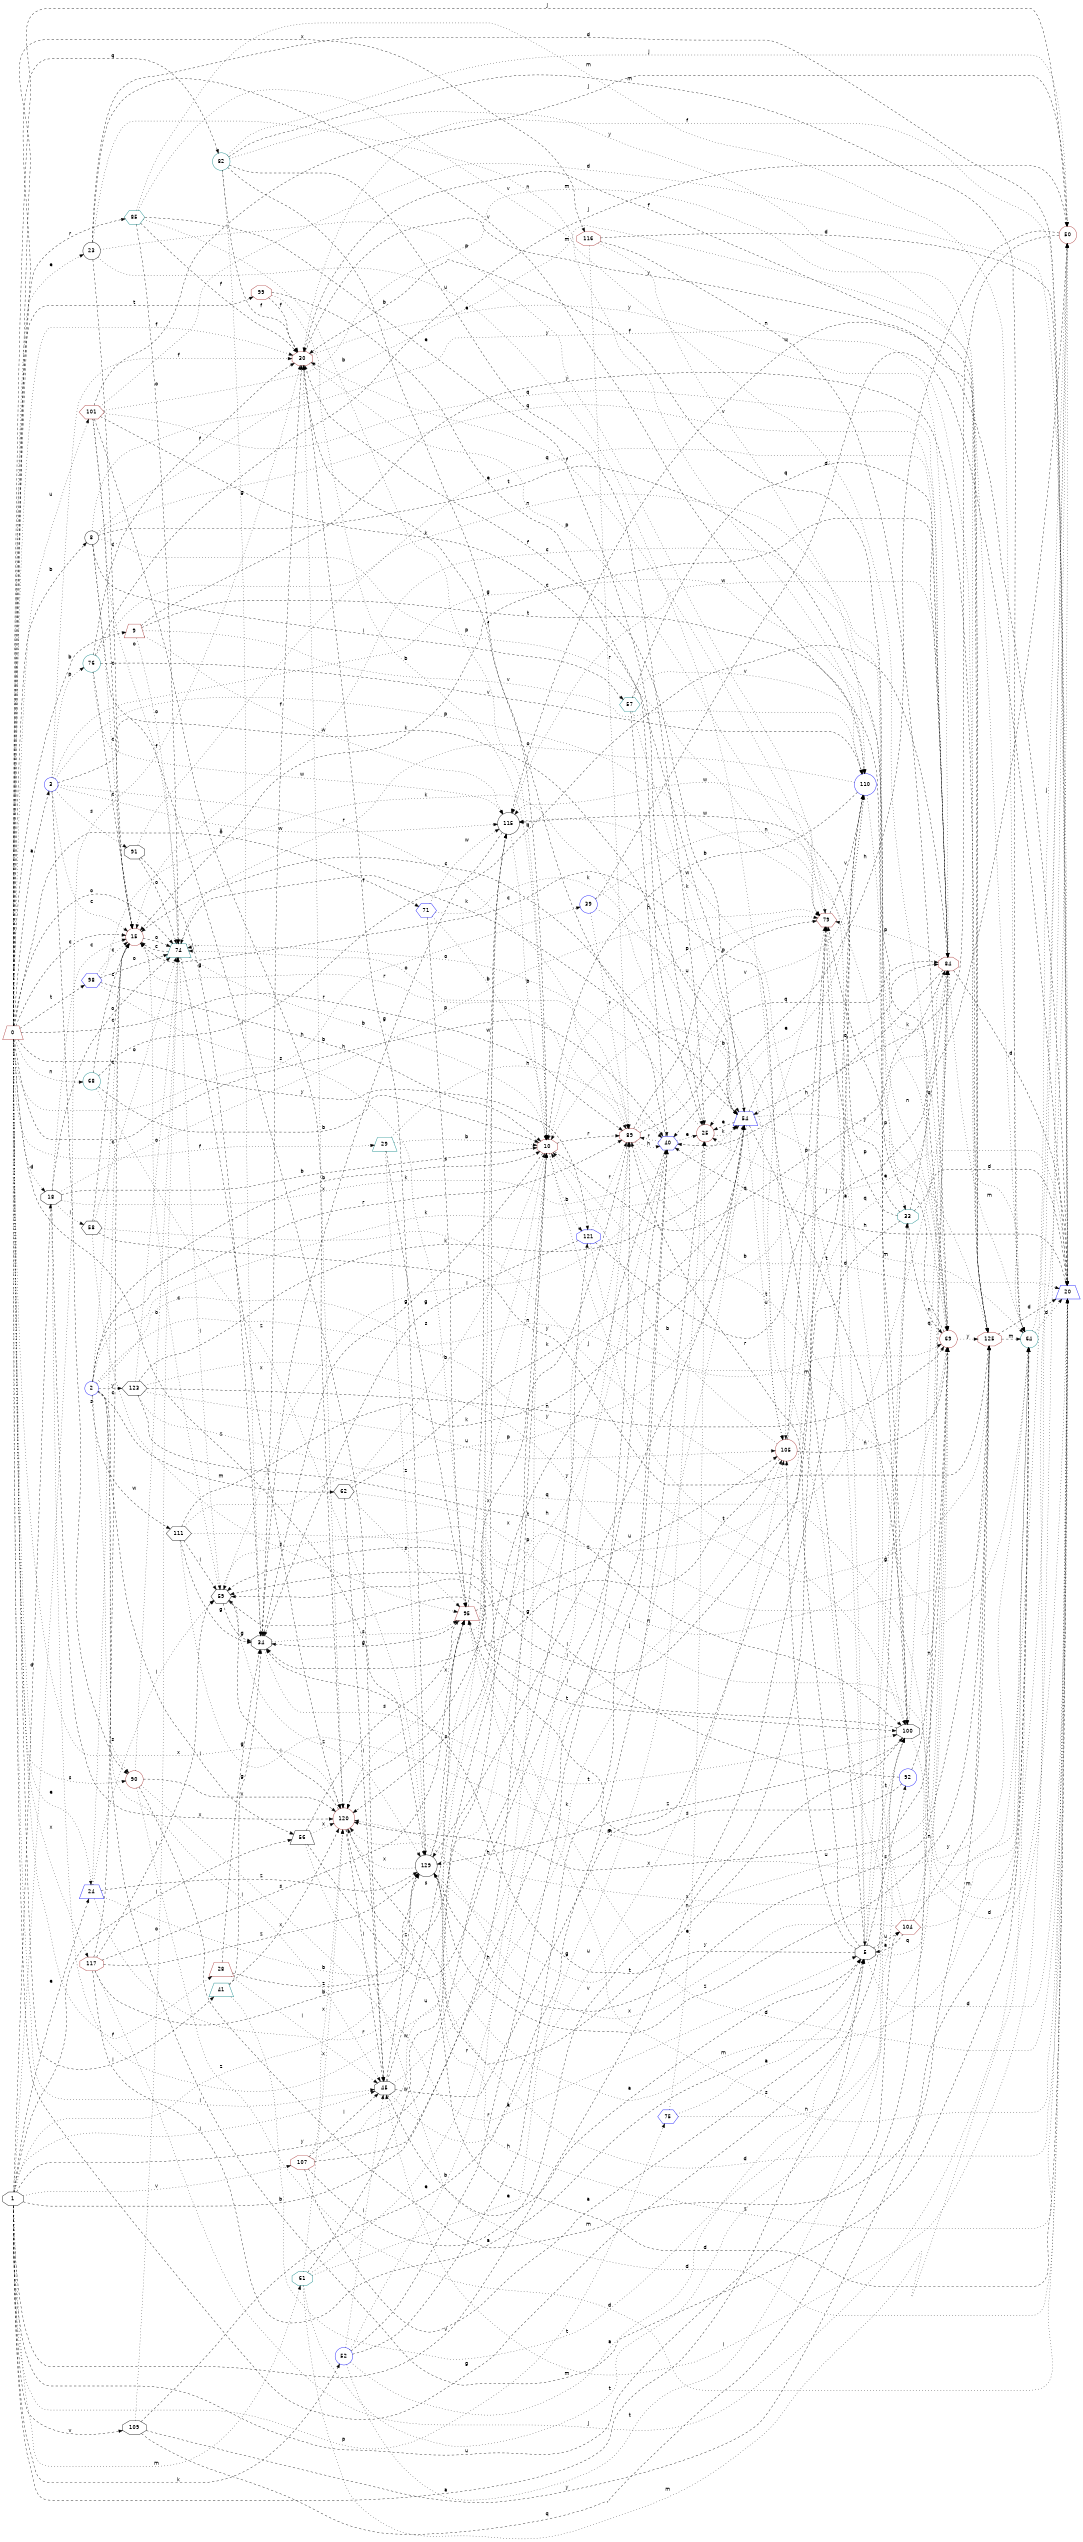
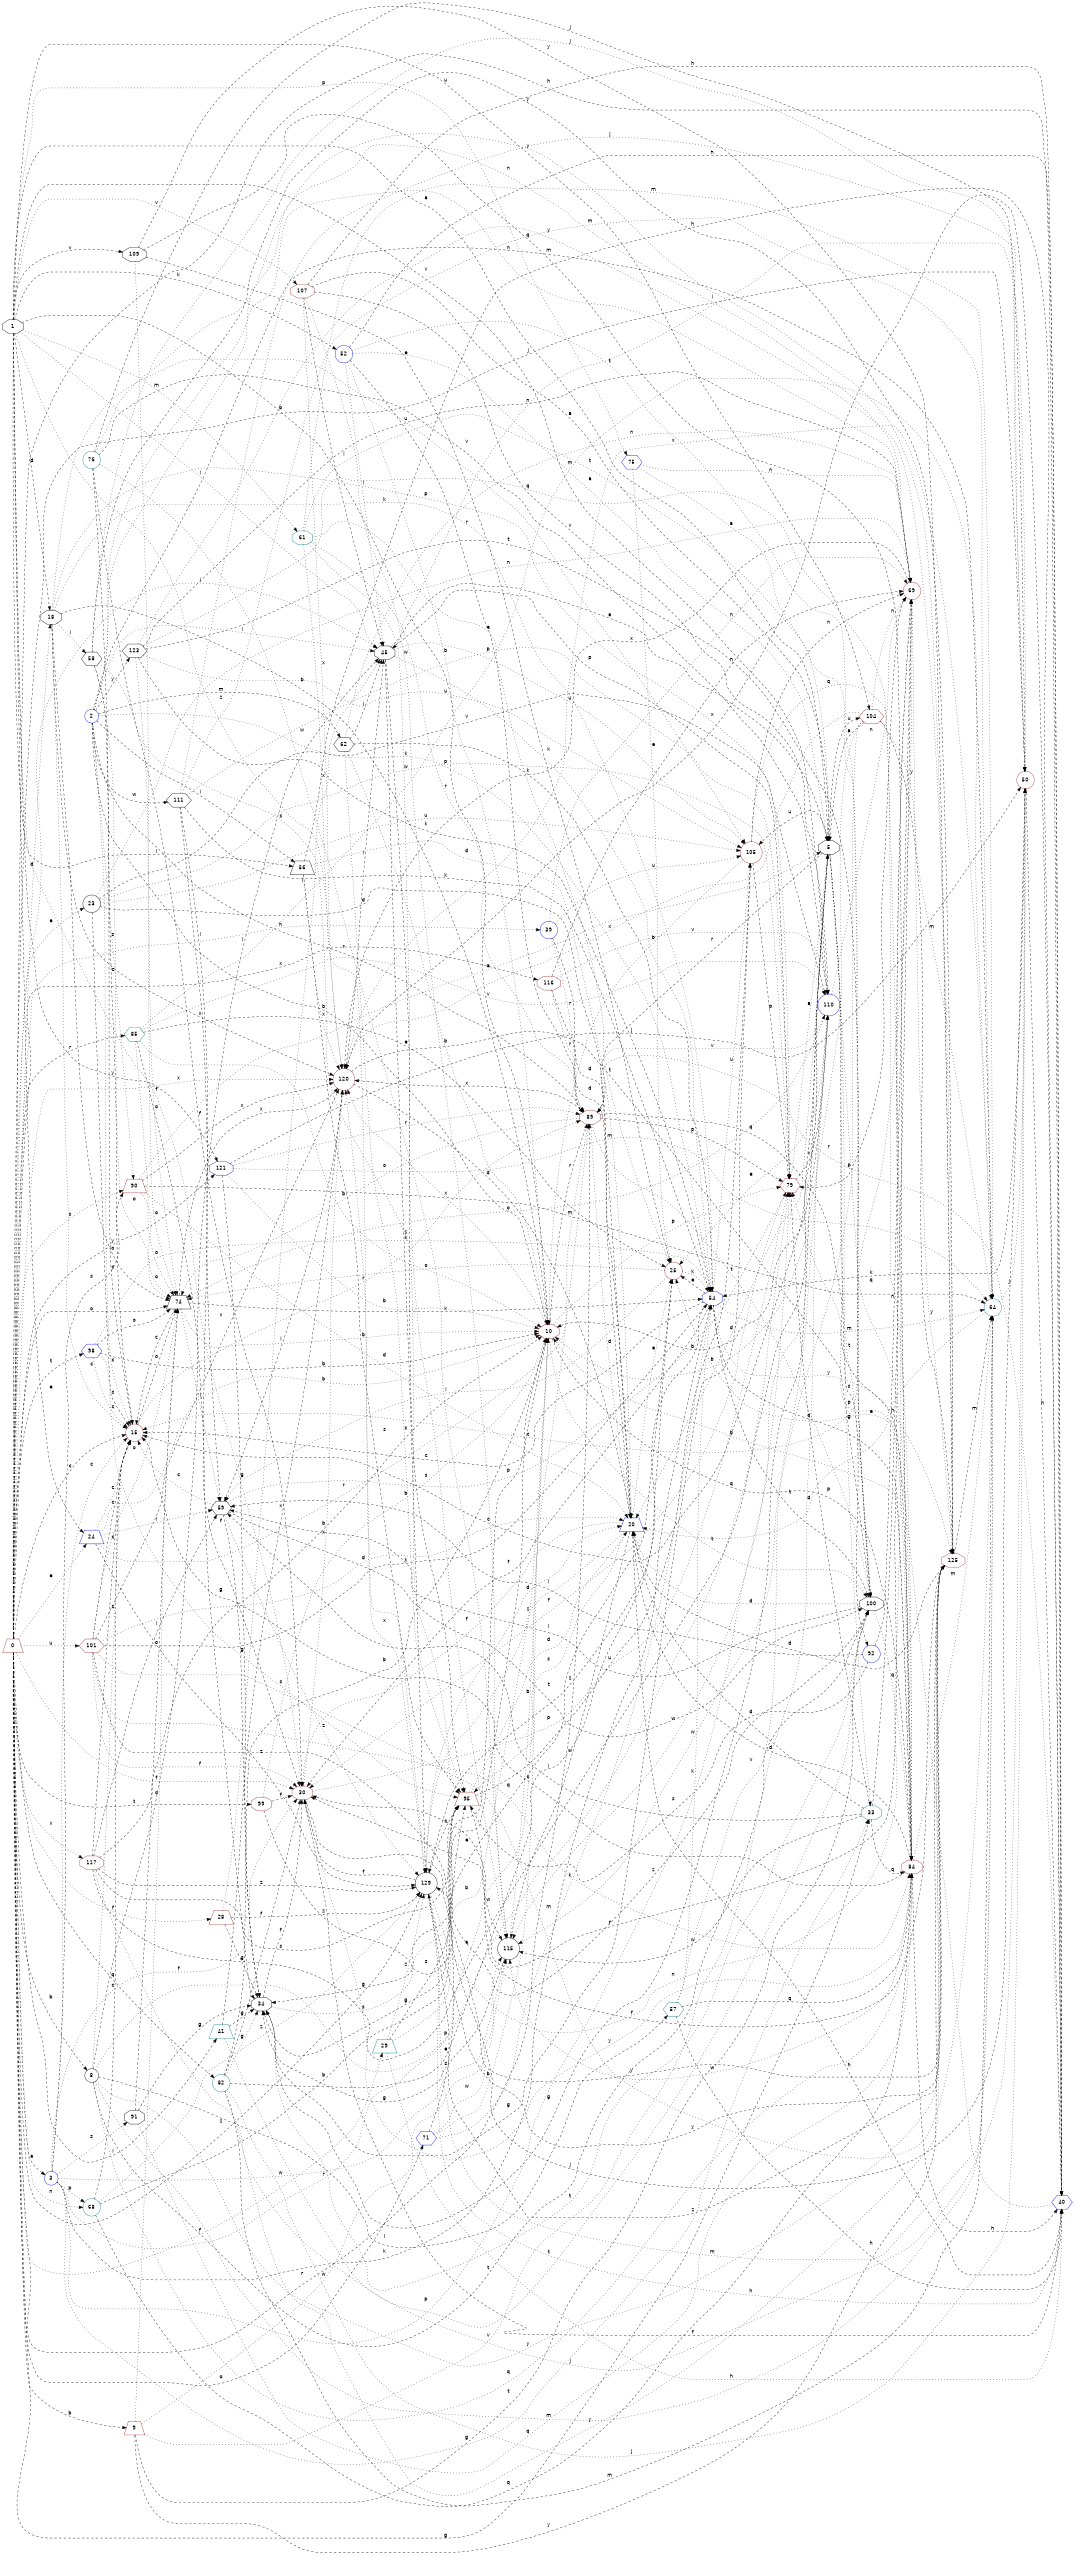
(167, 581) -> (146, 1162)
(58, 721) -> (69, 2191)
(179, 951) -> (179, 1302)
(745, 1119) -> (712, 1298)
(646, 1146) -> none
(563, 1198) -> (352, 1291)
(491, 1579) -> (413, 1260)
none -> (150, 1767)
(134, 1779) -> (134, 1186)
